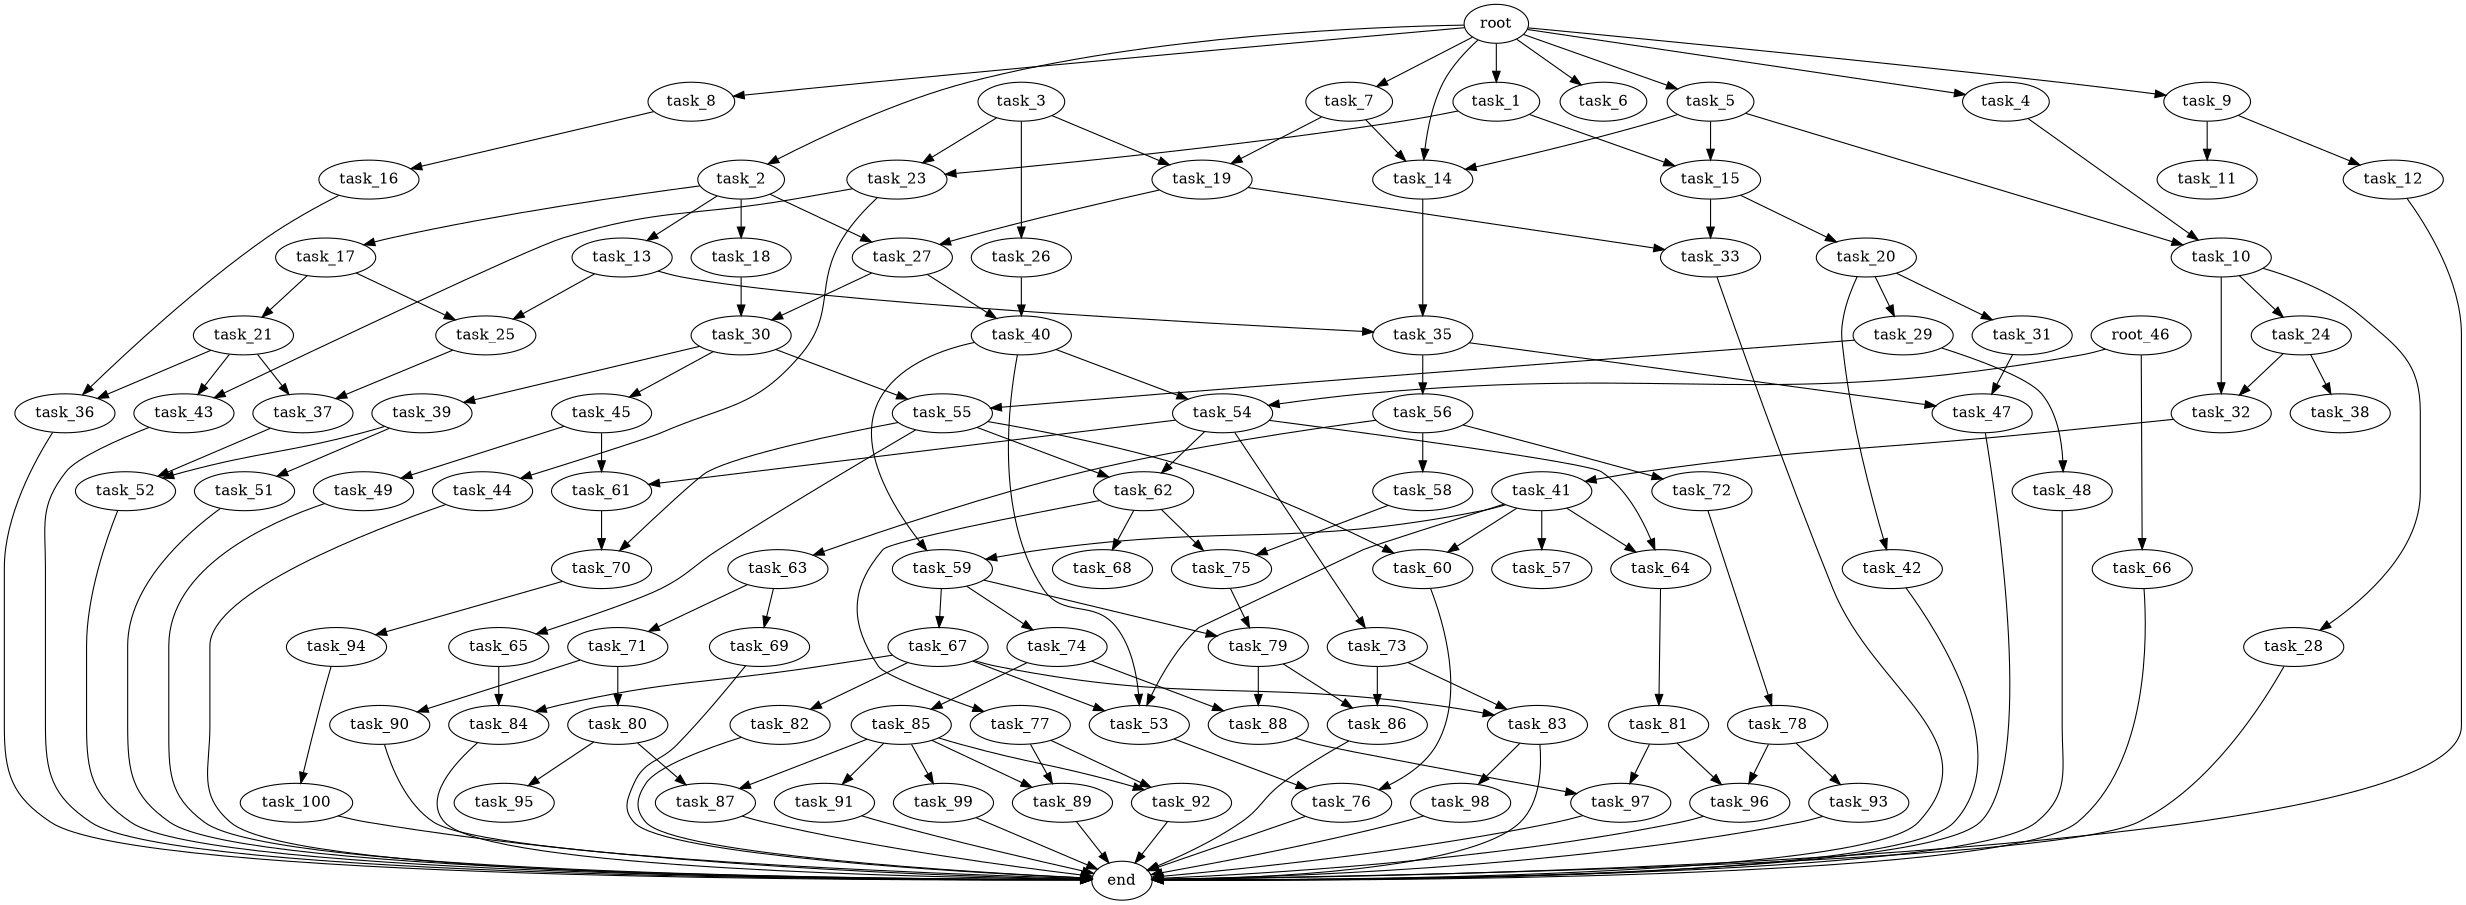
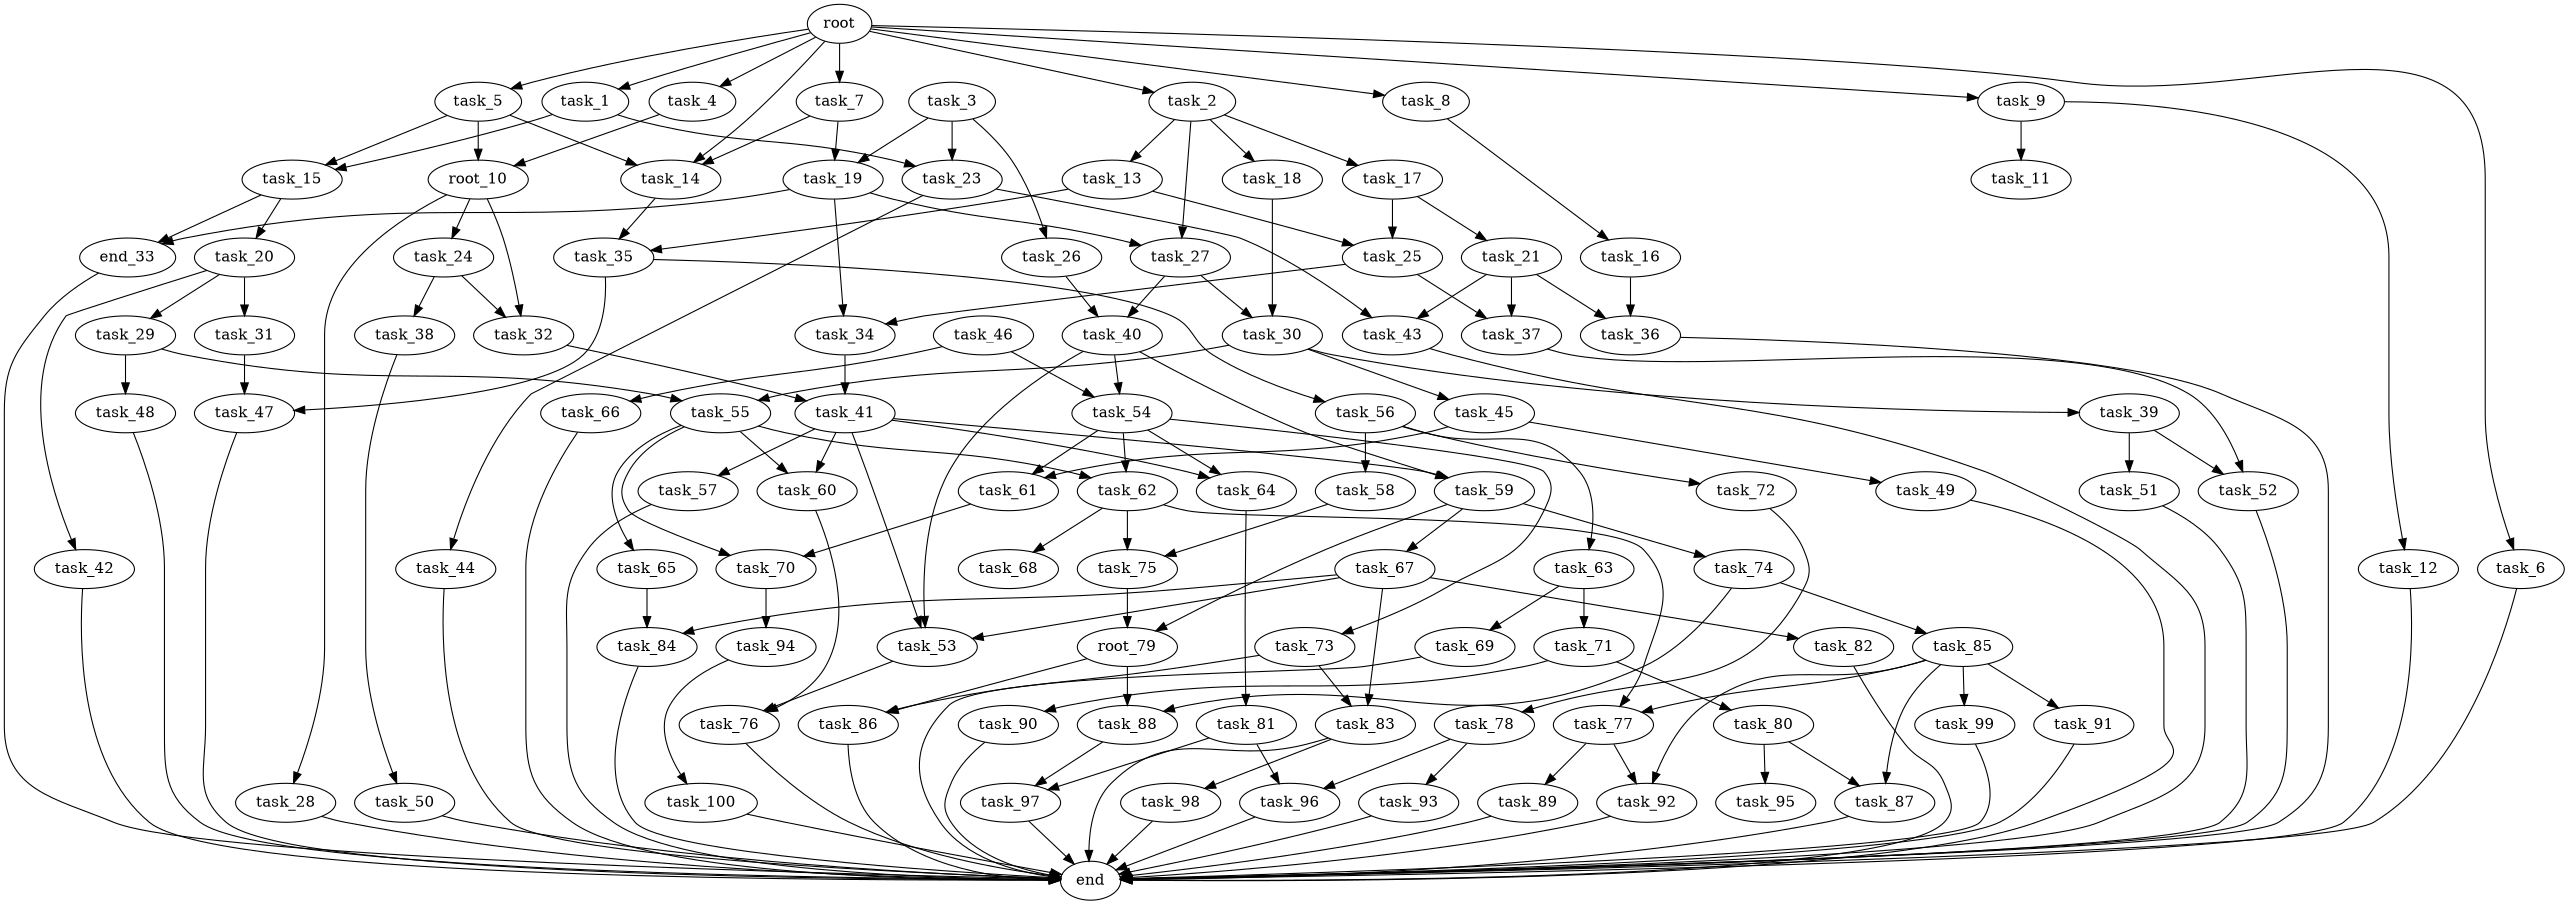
(1711, 258) -> (128, 258)
(2221, 258) -> (478, 180)
none -> (845, 335)
(2141, 335) -> (983, 335)
(1258, 647) -> (1127, 647)
(977, 762) -> (1790, 686)
none -> (405, 803)
none -> (645, 838)
none -> (1894, 858)
